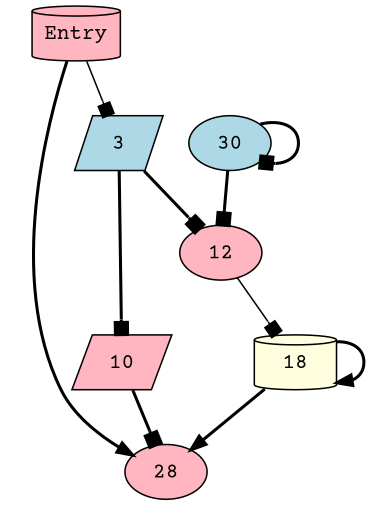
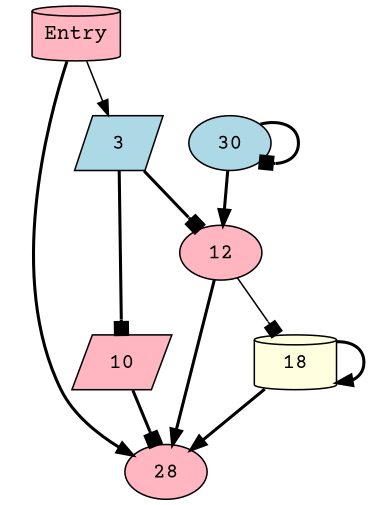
(95, 81) -> (95, 81)
(226, 190) -> (226, 190)
none -> (195, 355)
